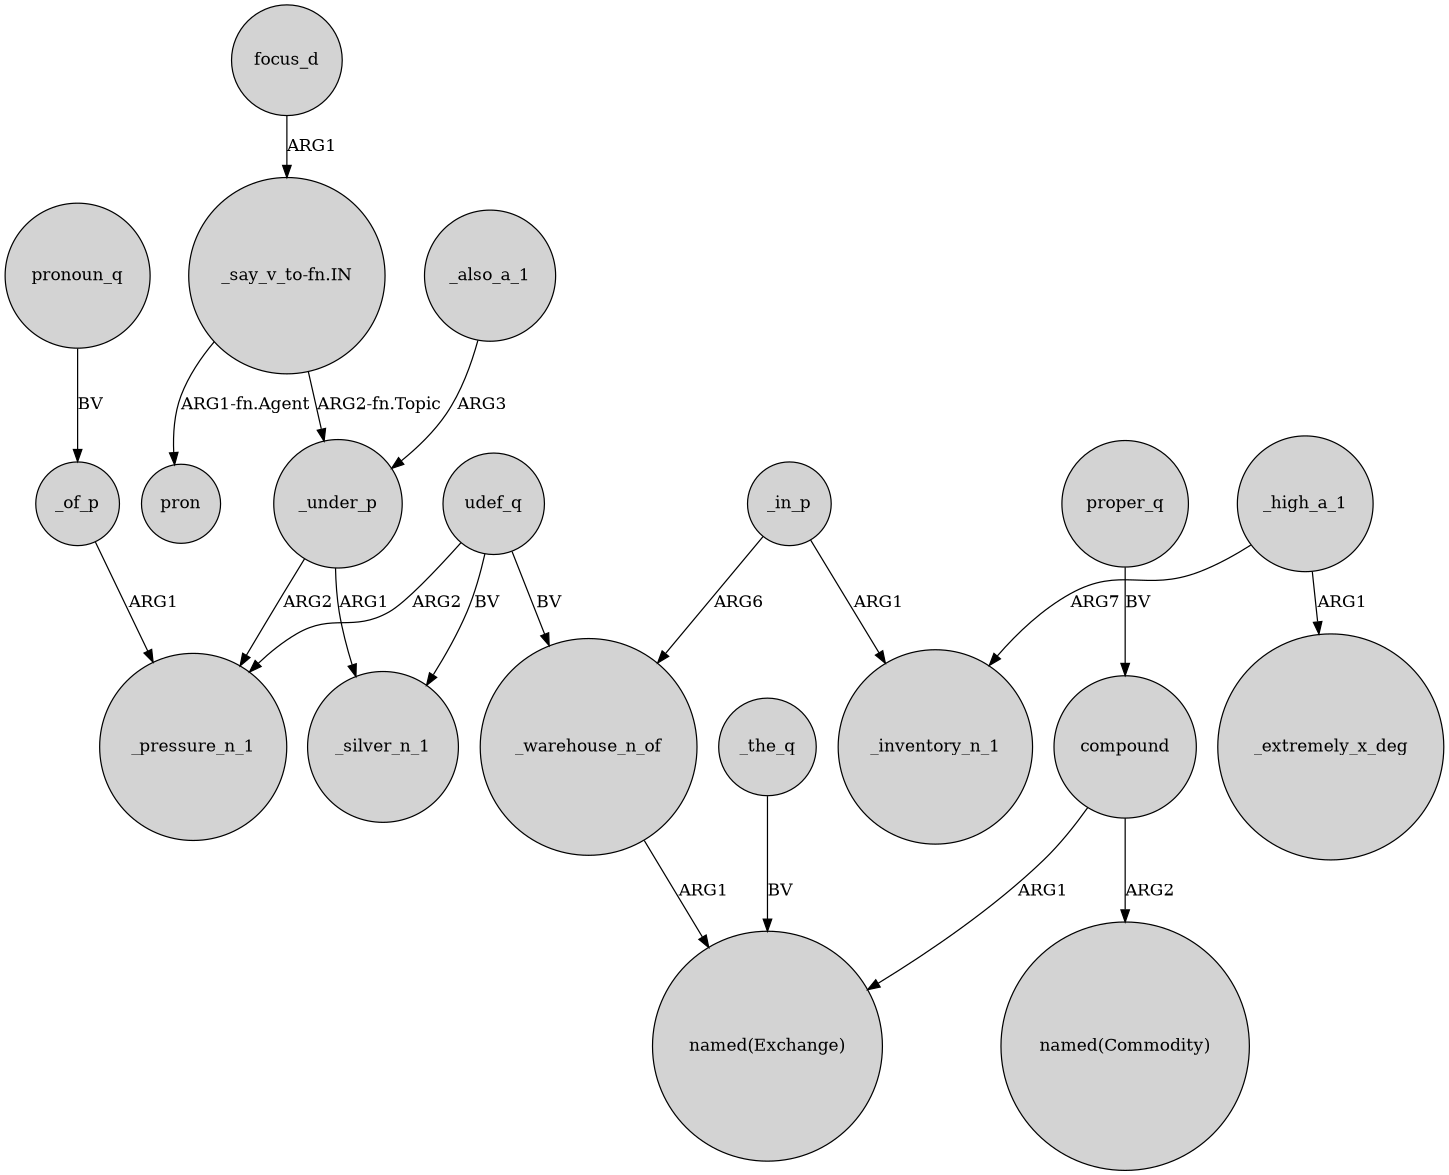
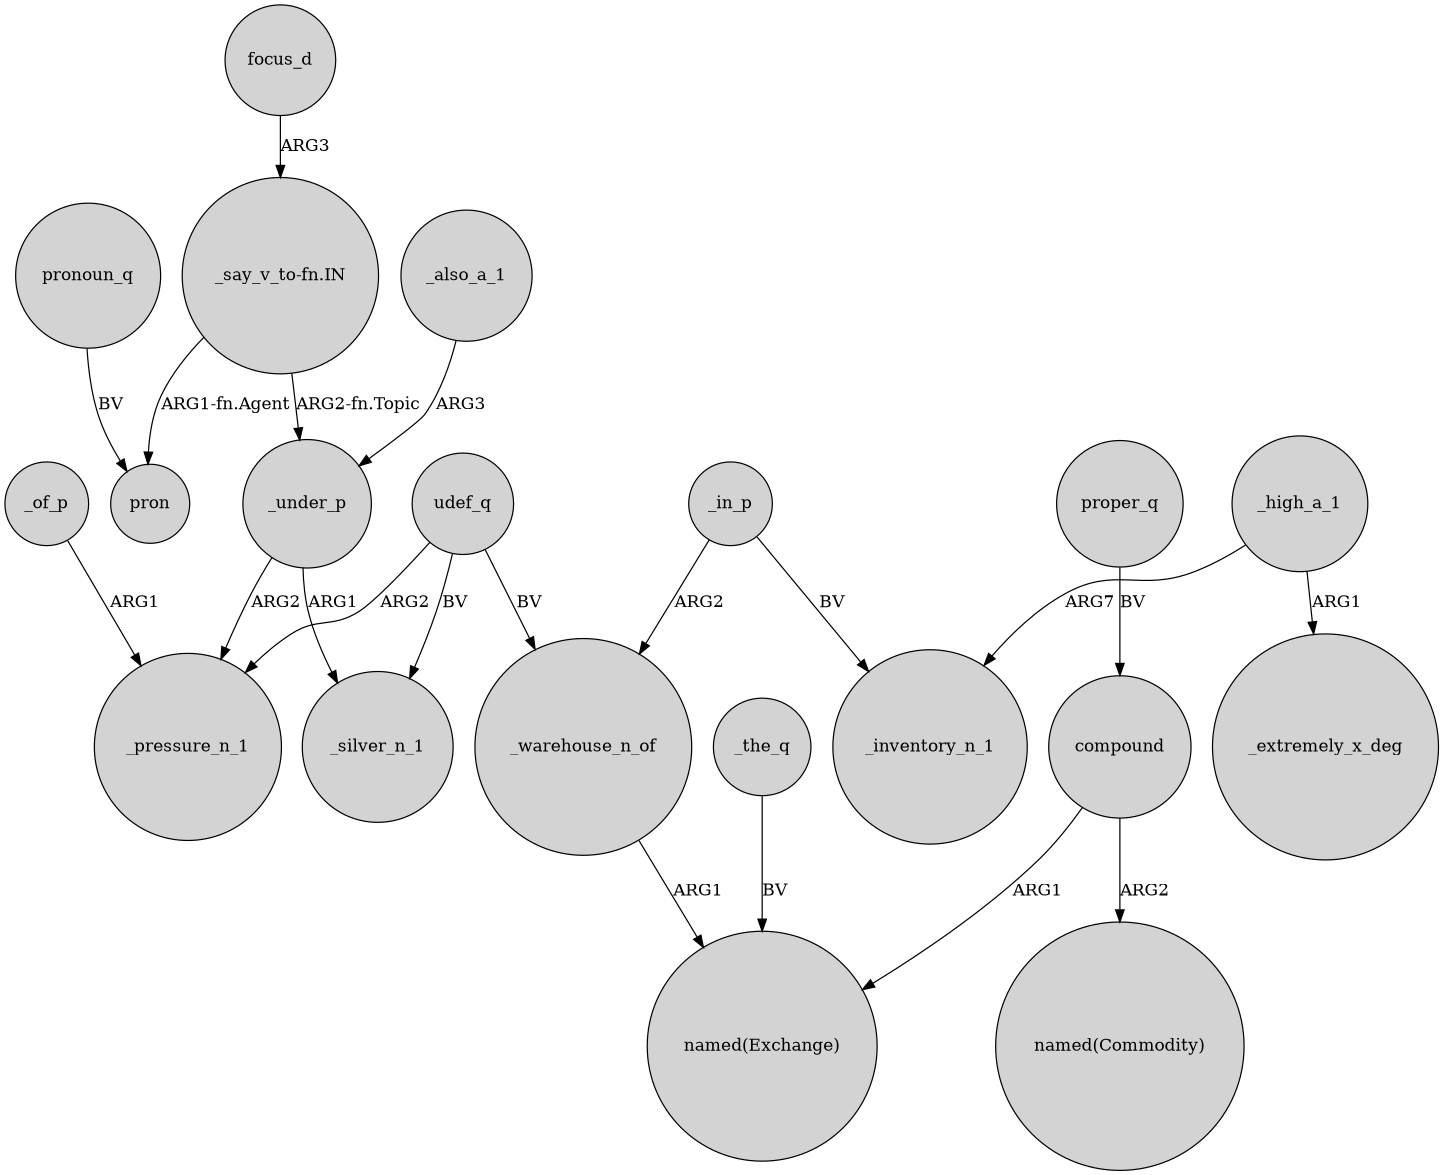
(312, 147) -> (305, 147)
(78, 399) -> (96, 407)
(739, 603) -> (700, 603)
(879, 603) -> (832, 603)
